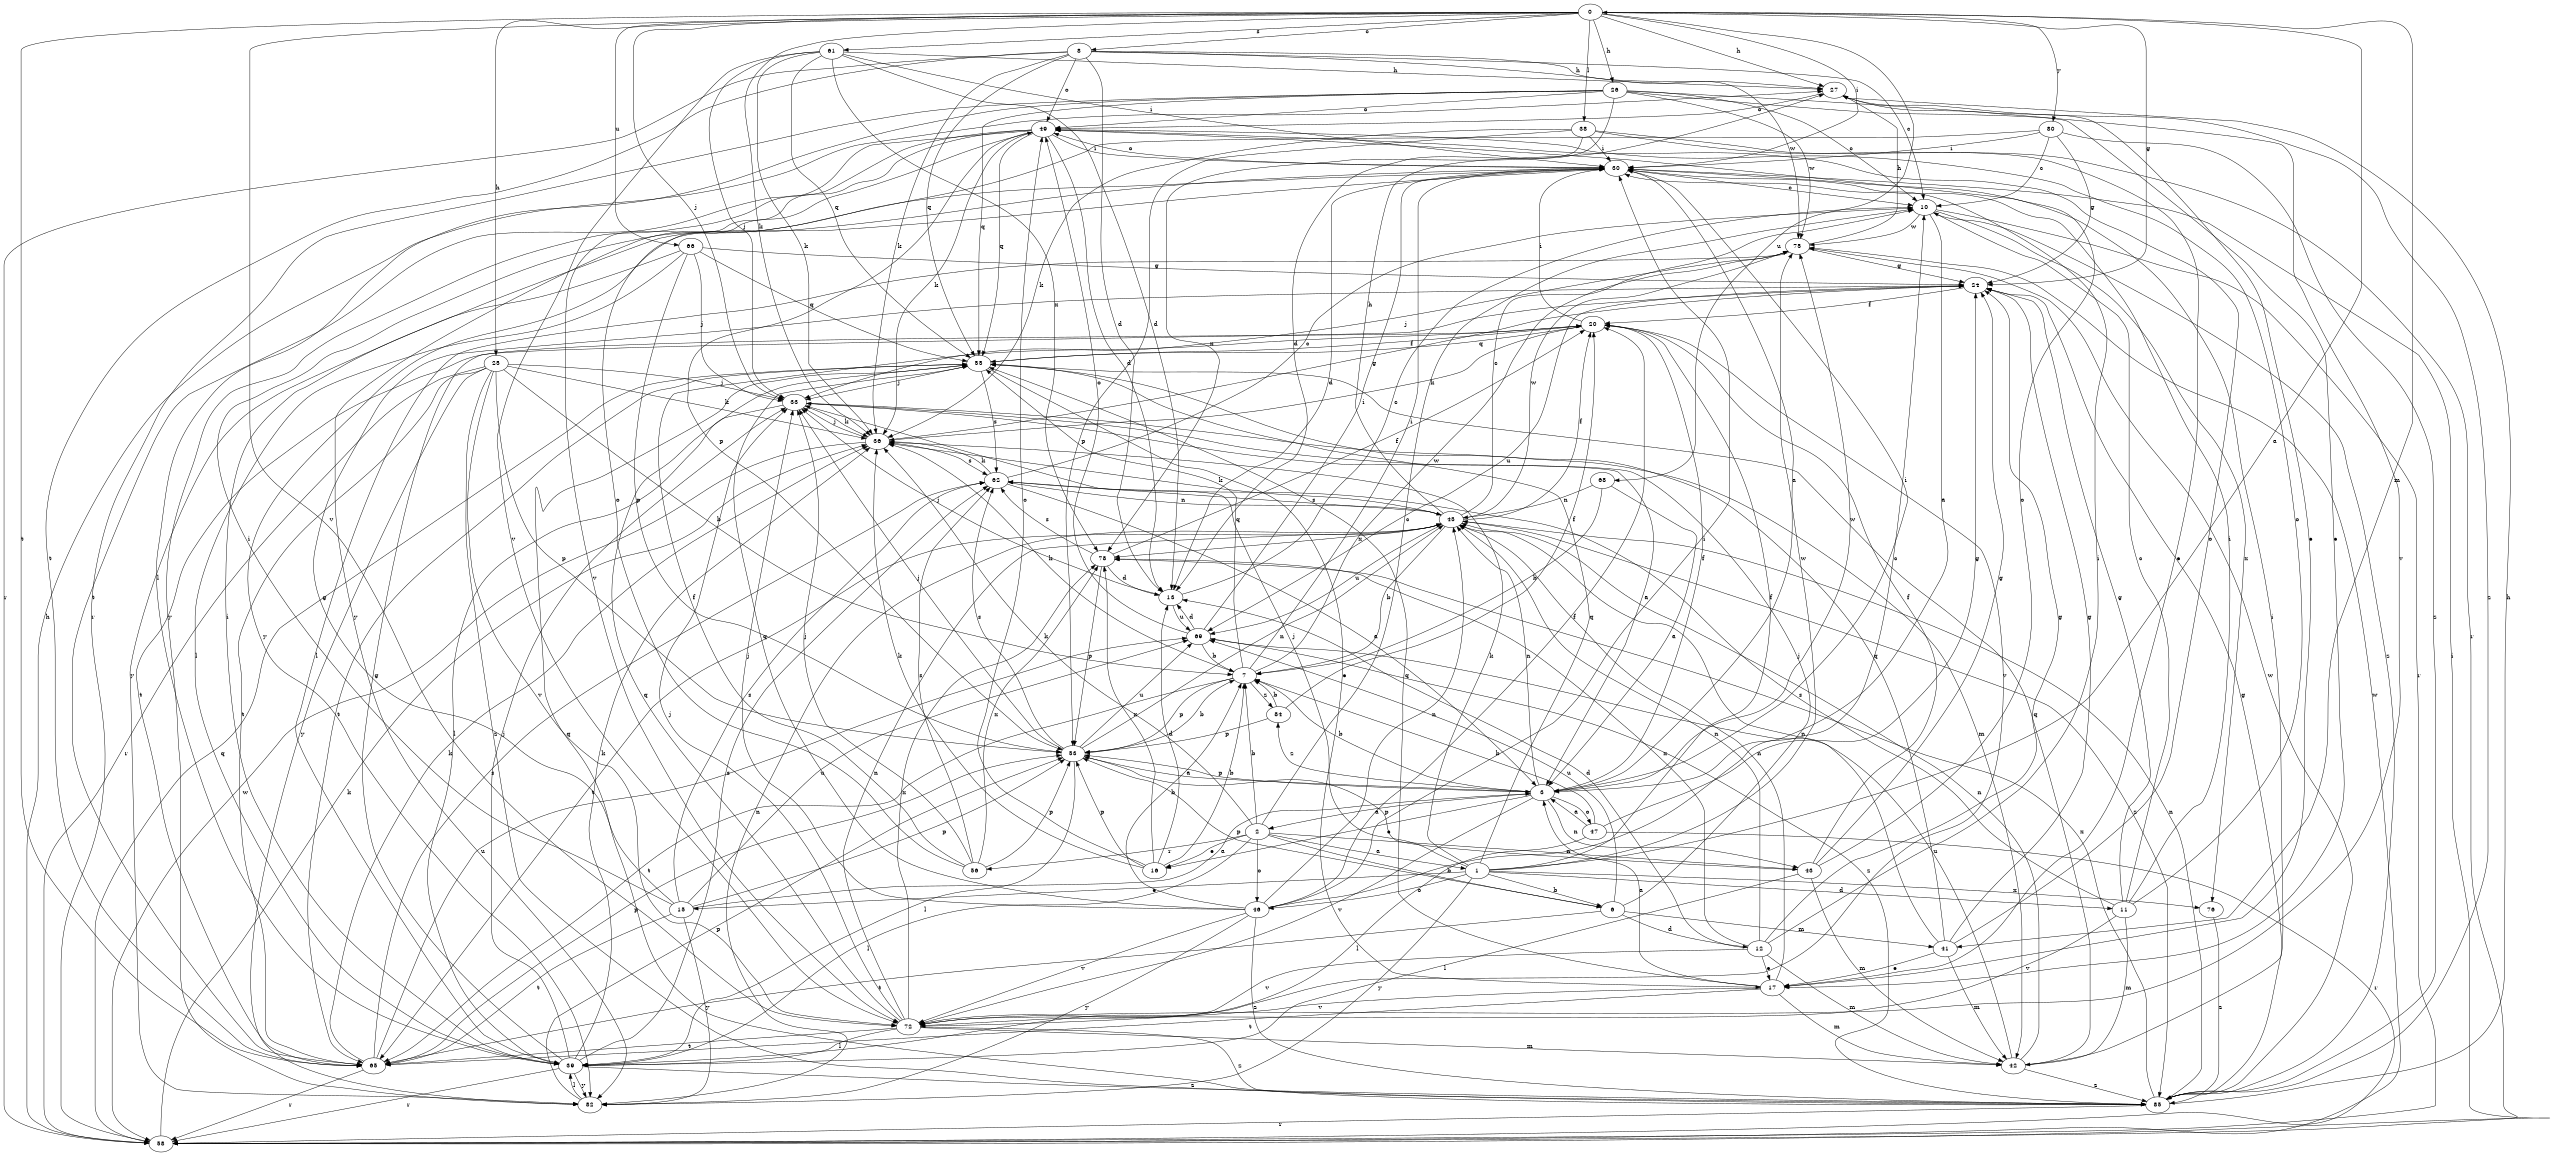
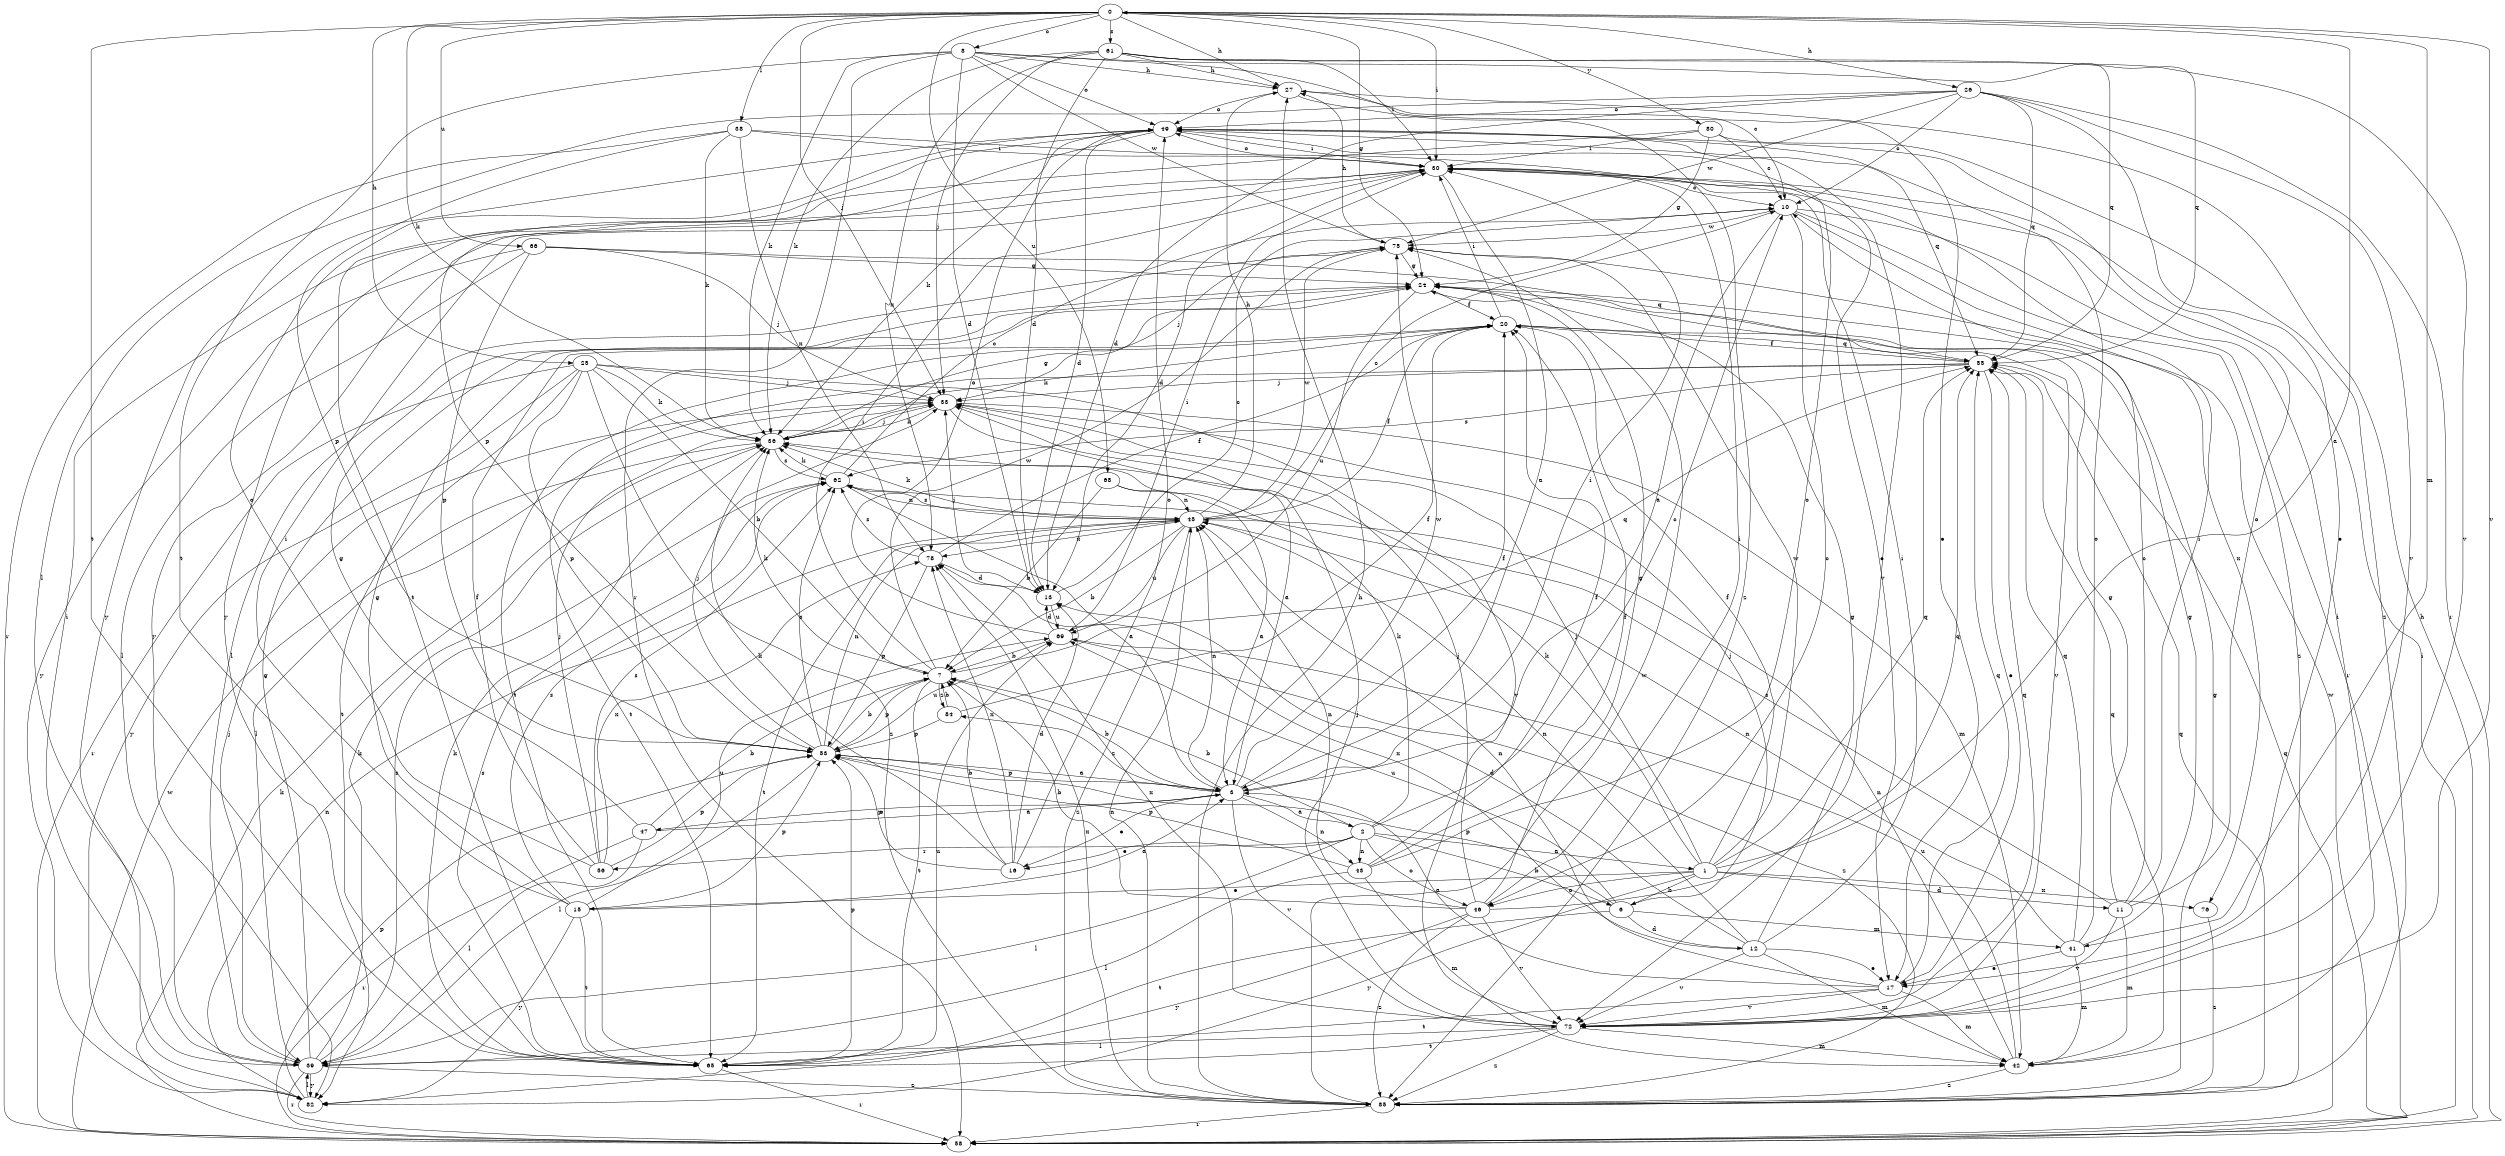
(981, 594) -> none
(1822, 732) -> (1810, 638)
